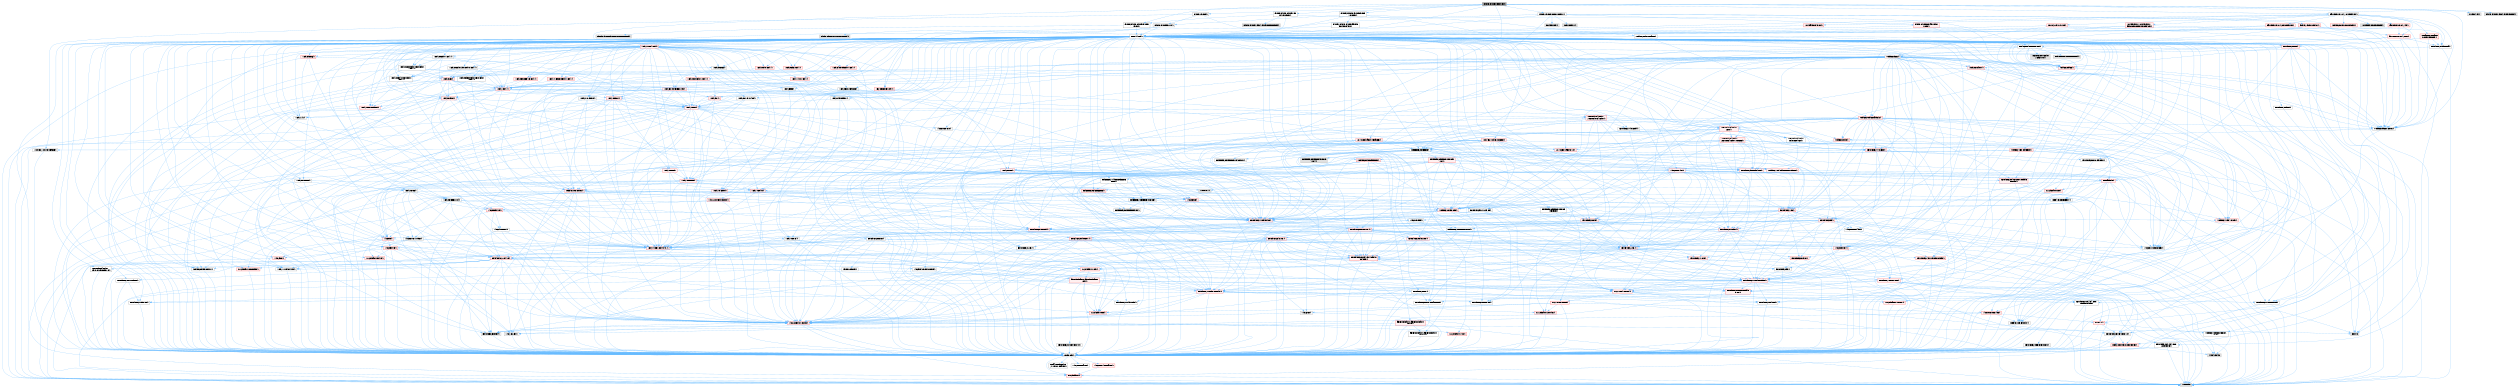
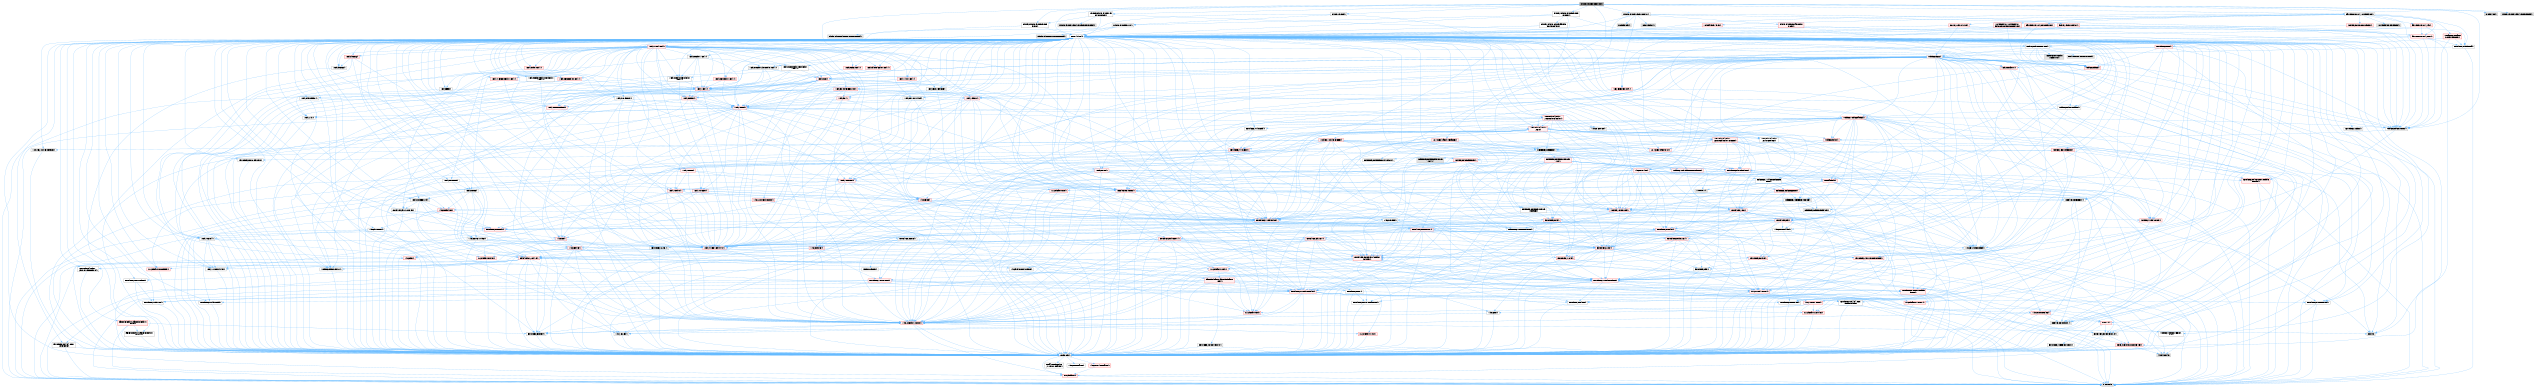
(1969, 38) -> (2131, 84)
